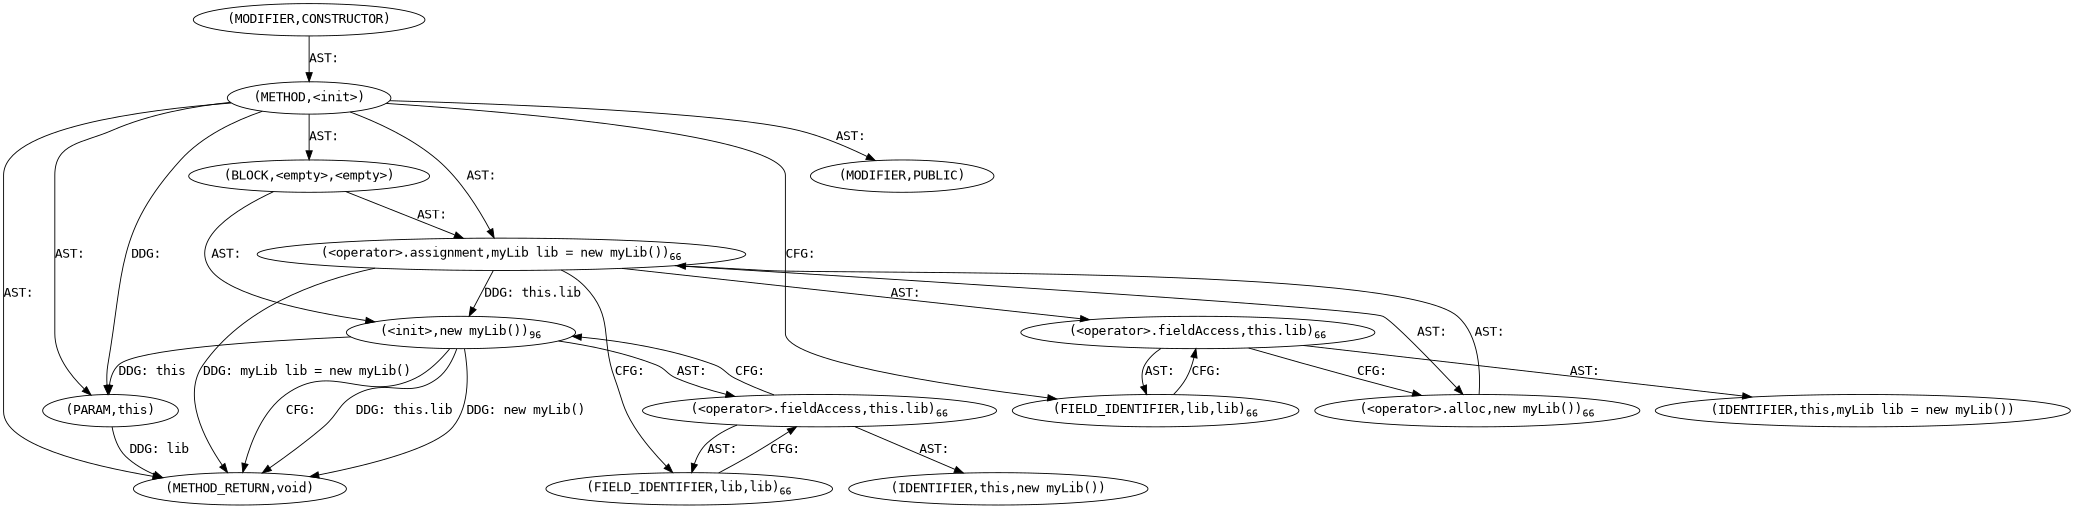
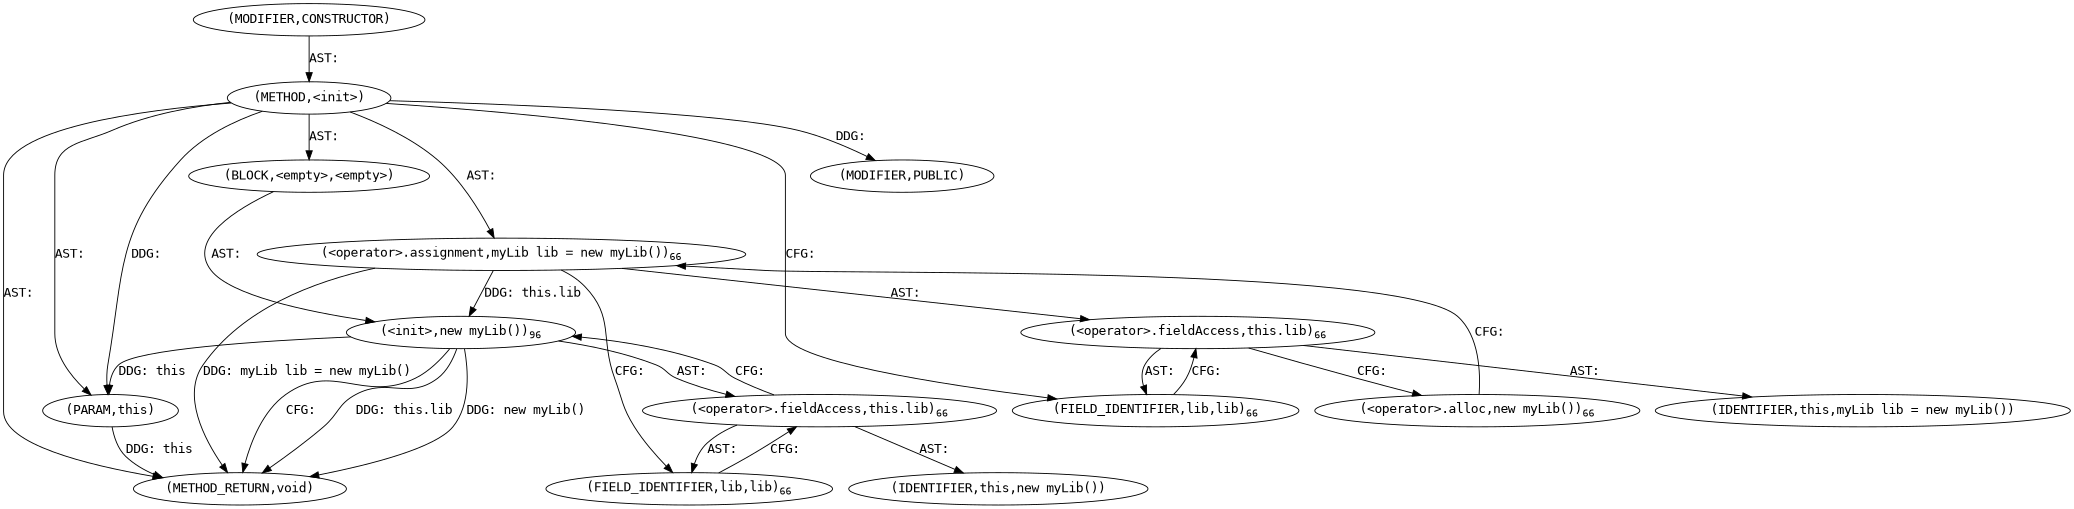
(855, 137) -> (855, 137)
(400, 213) -> none
(1080, 292) -> none
(1493, 332) -> (1493, 332)
(160, 450) -> (160, 450)
